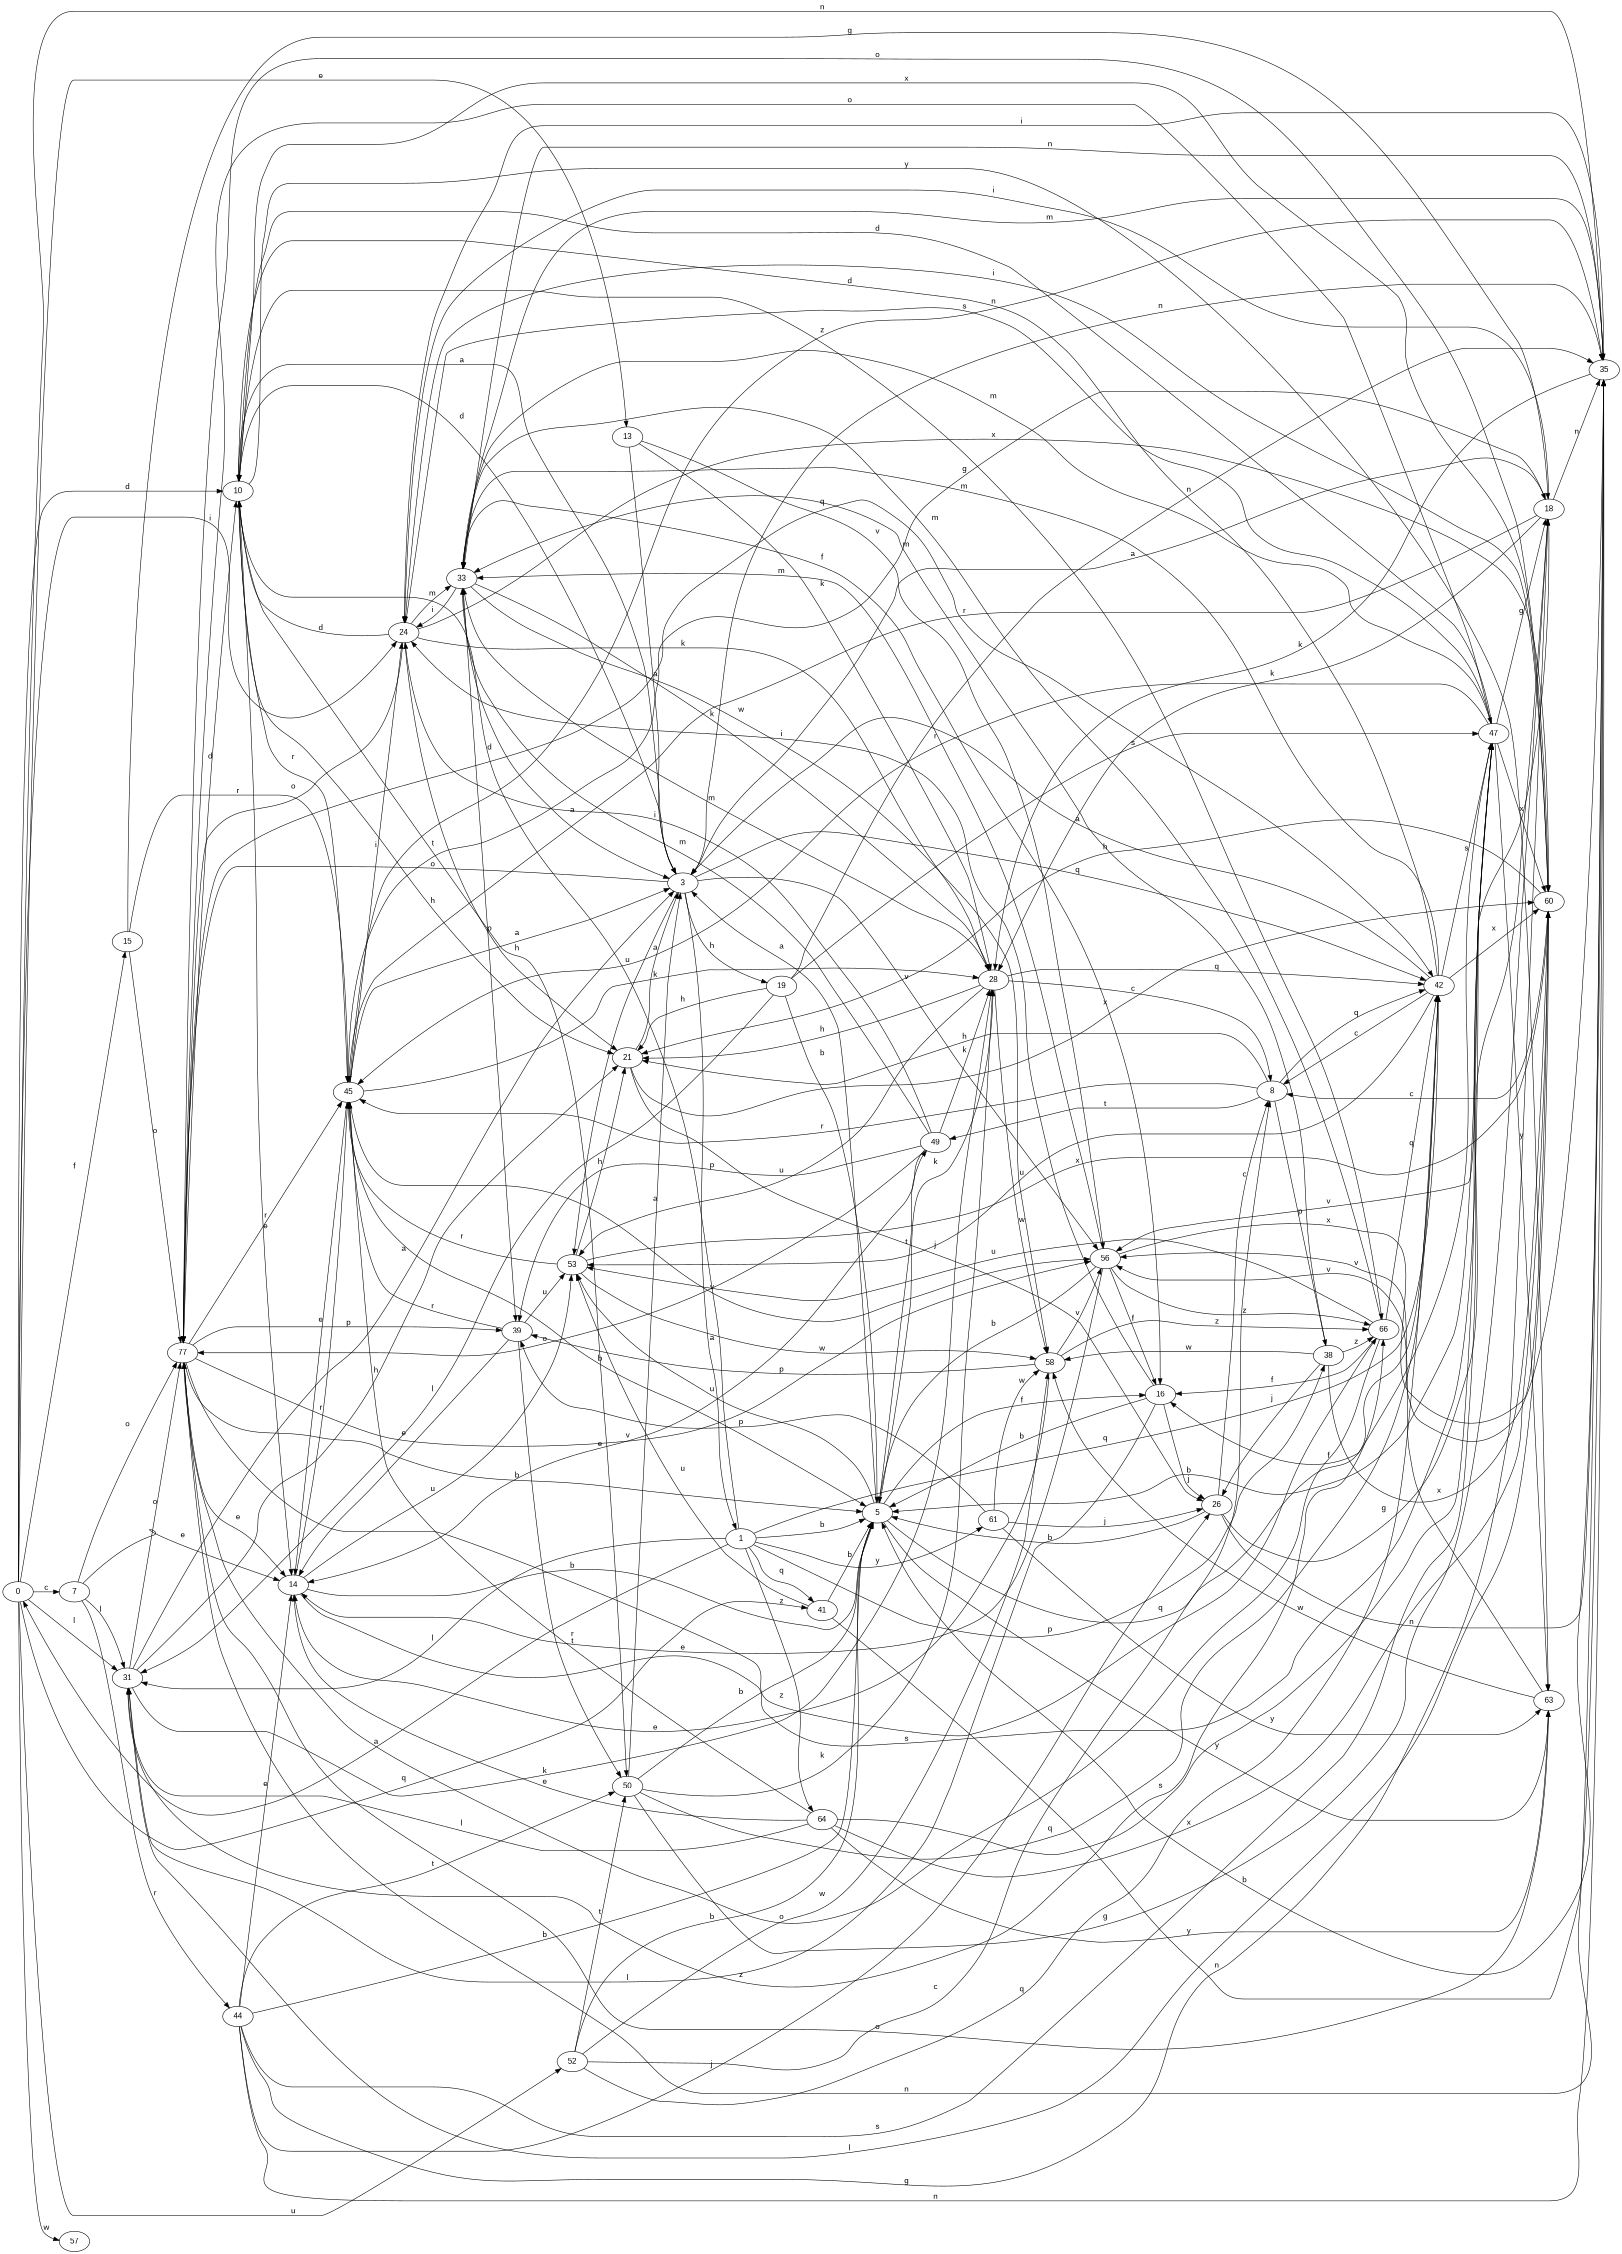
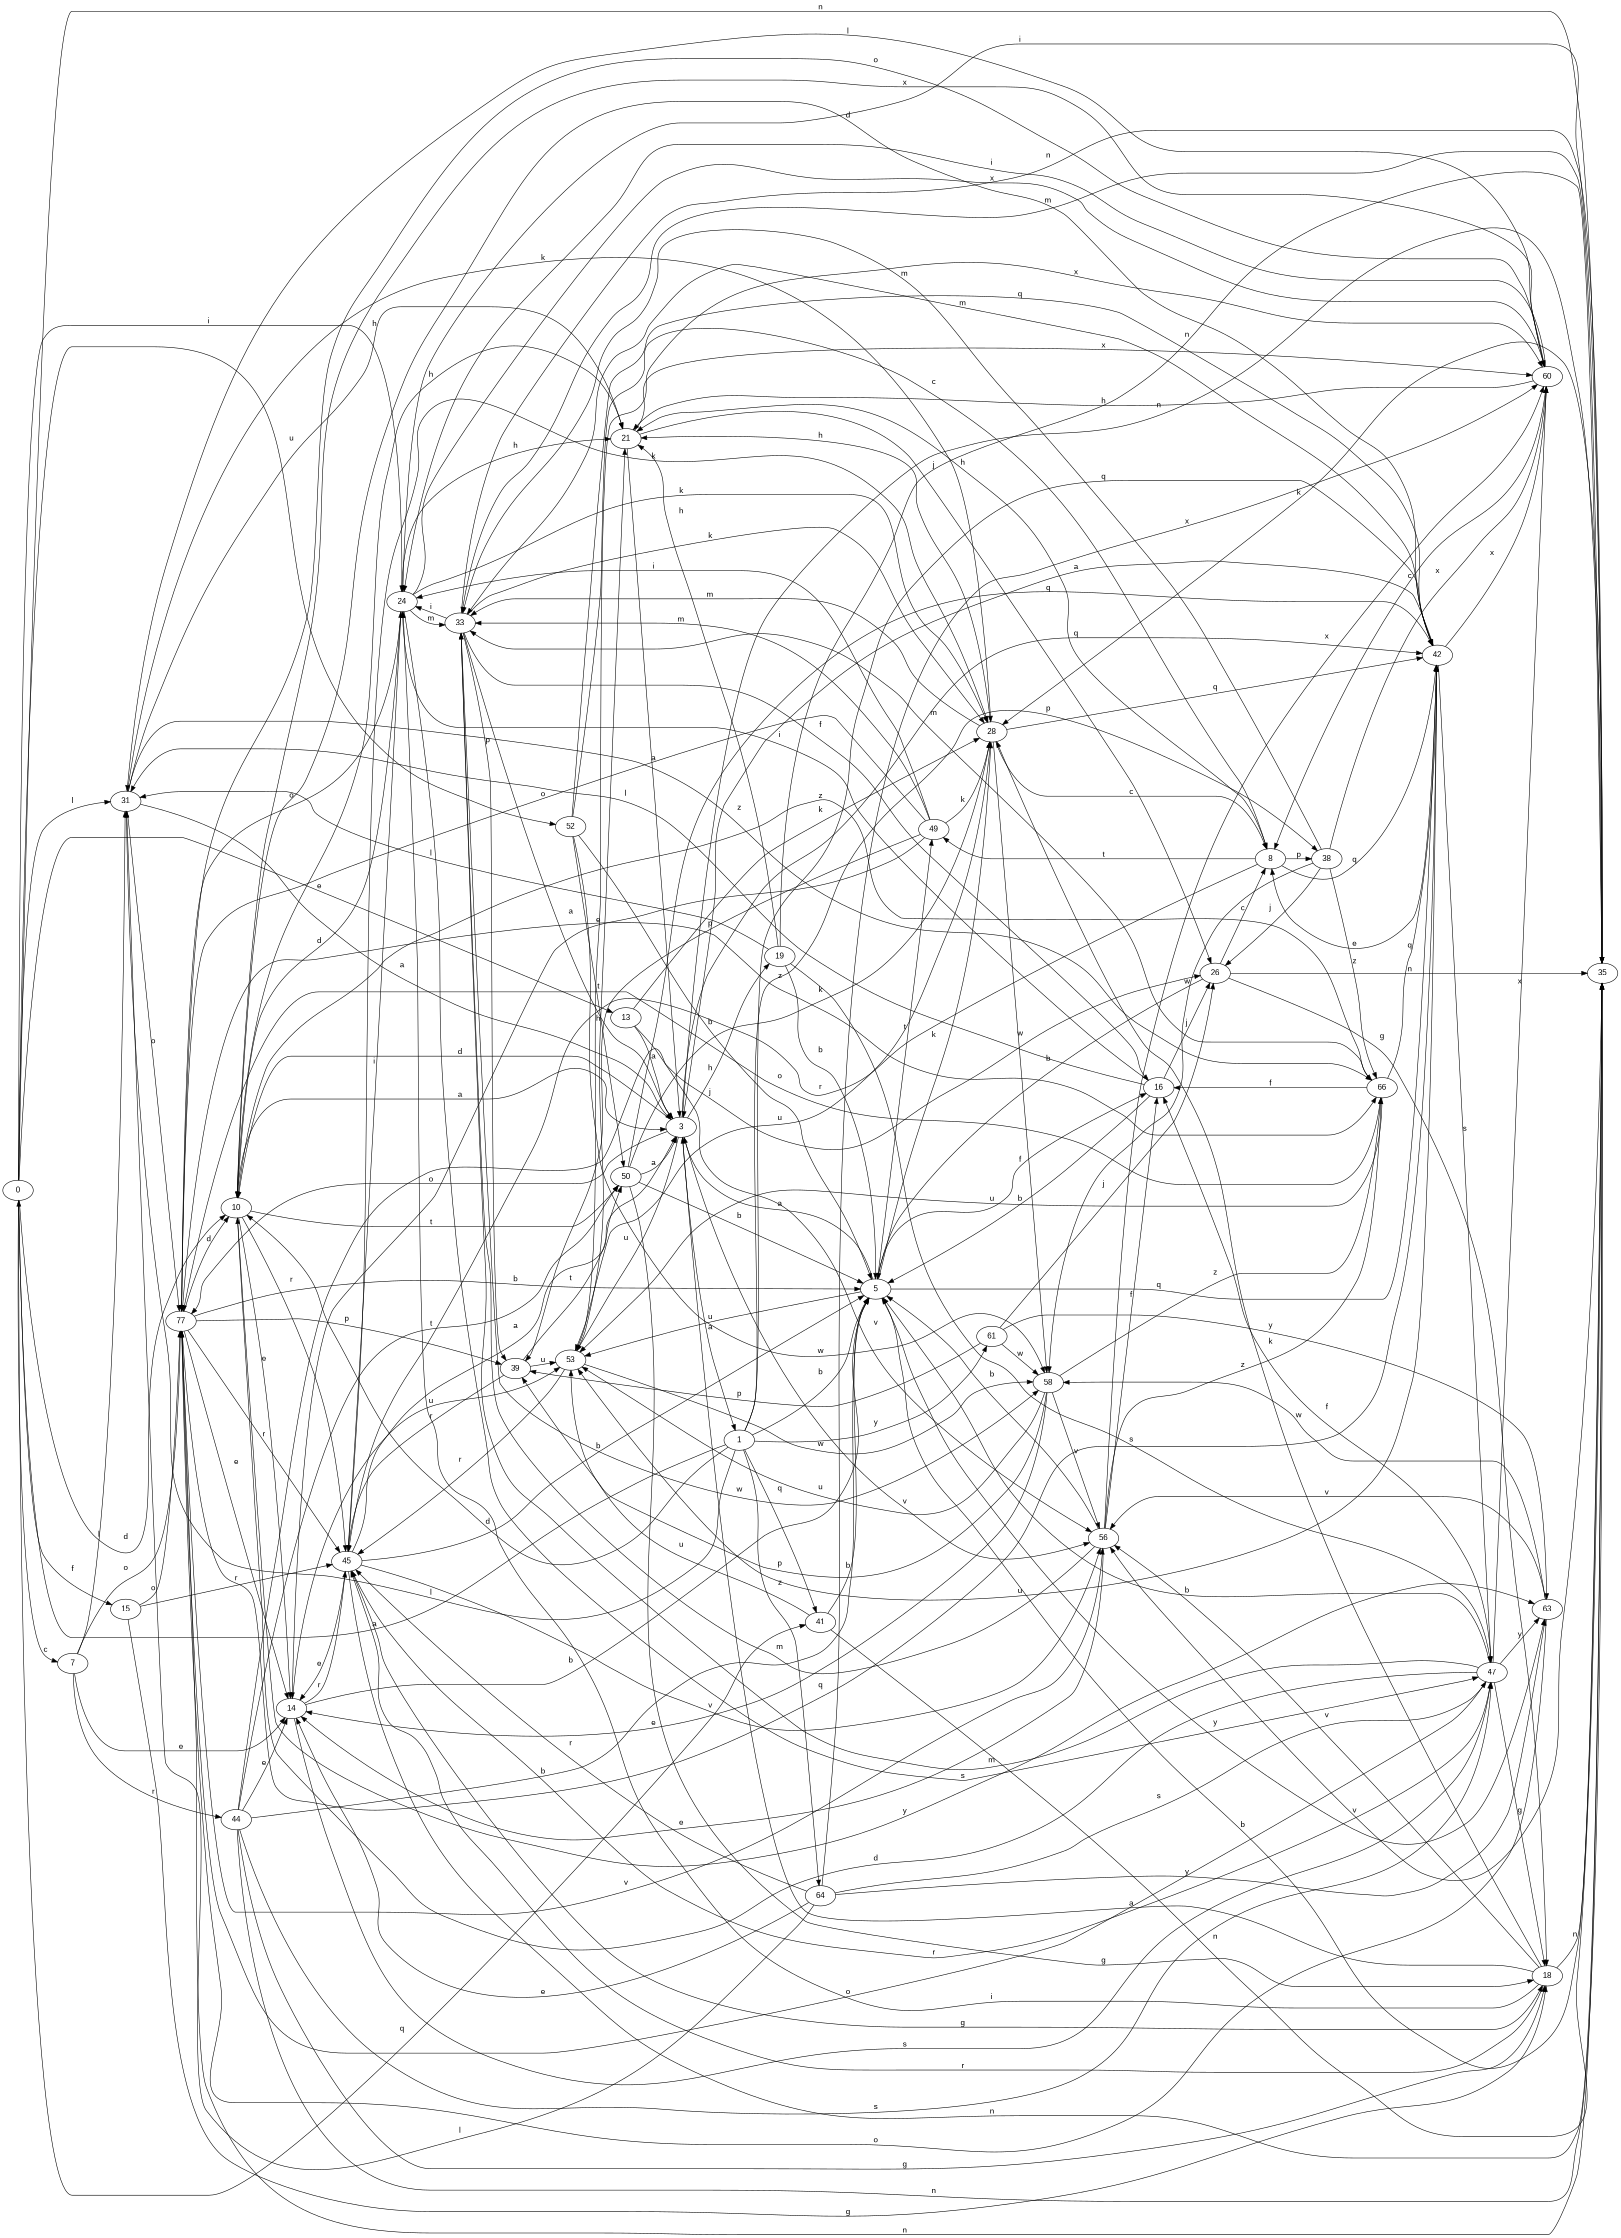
(1356, 1033) -> (1354, 944)
(403, 1454) -> none
none -> (829, 1498)
(74, 2241) -> none
